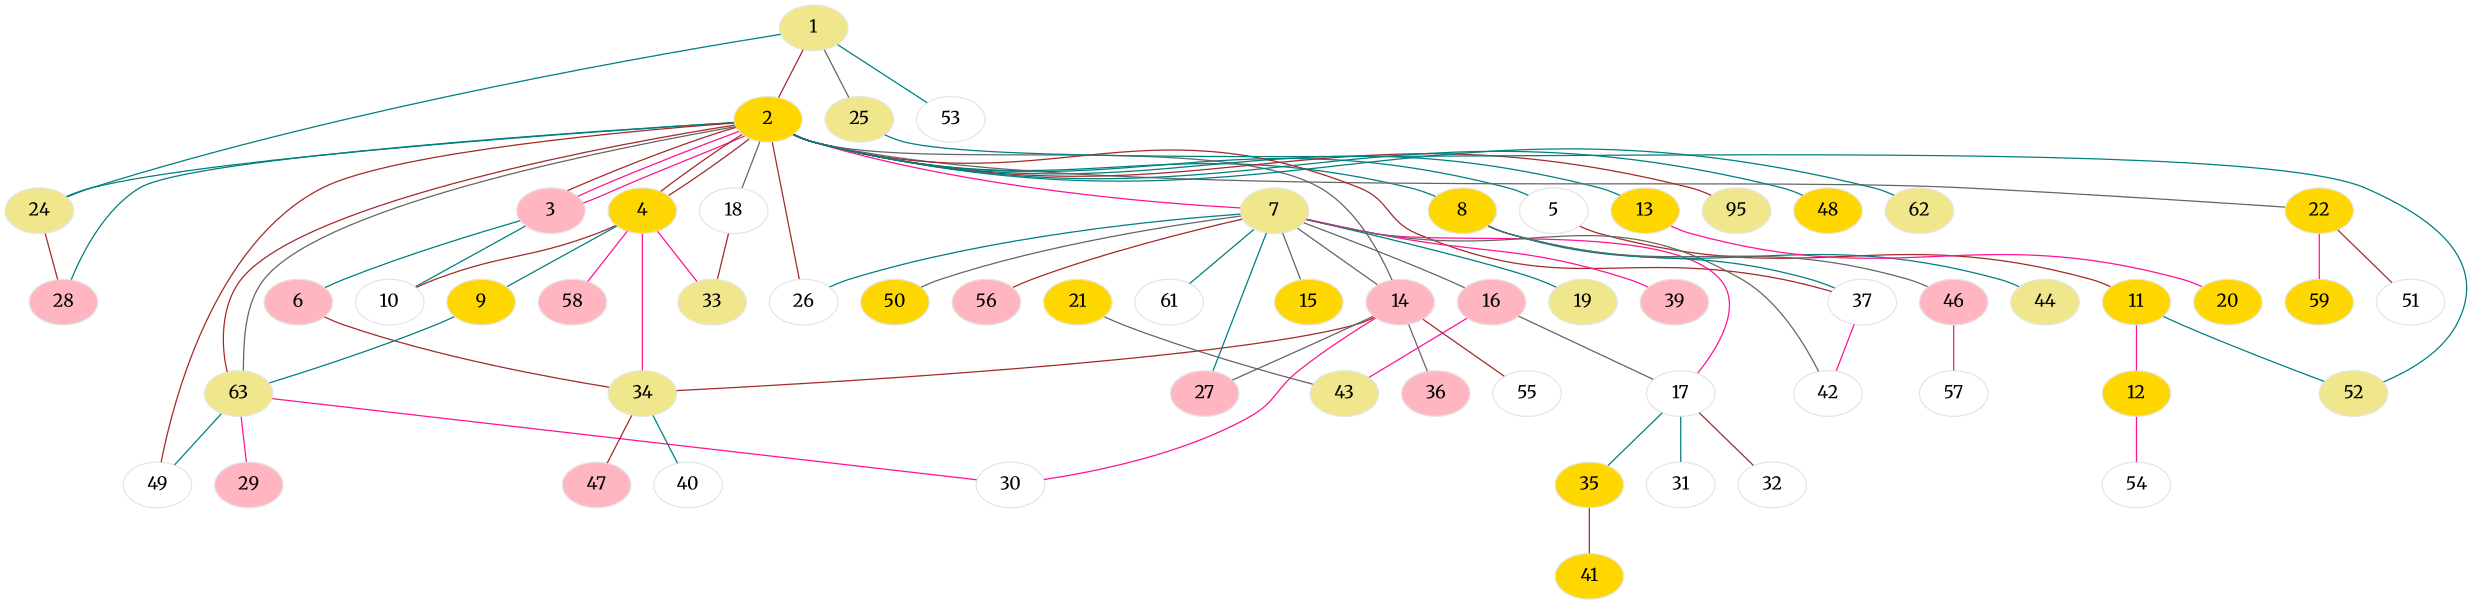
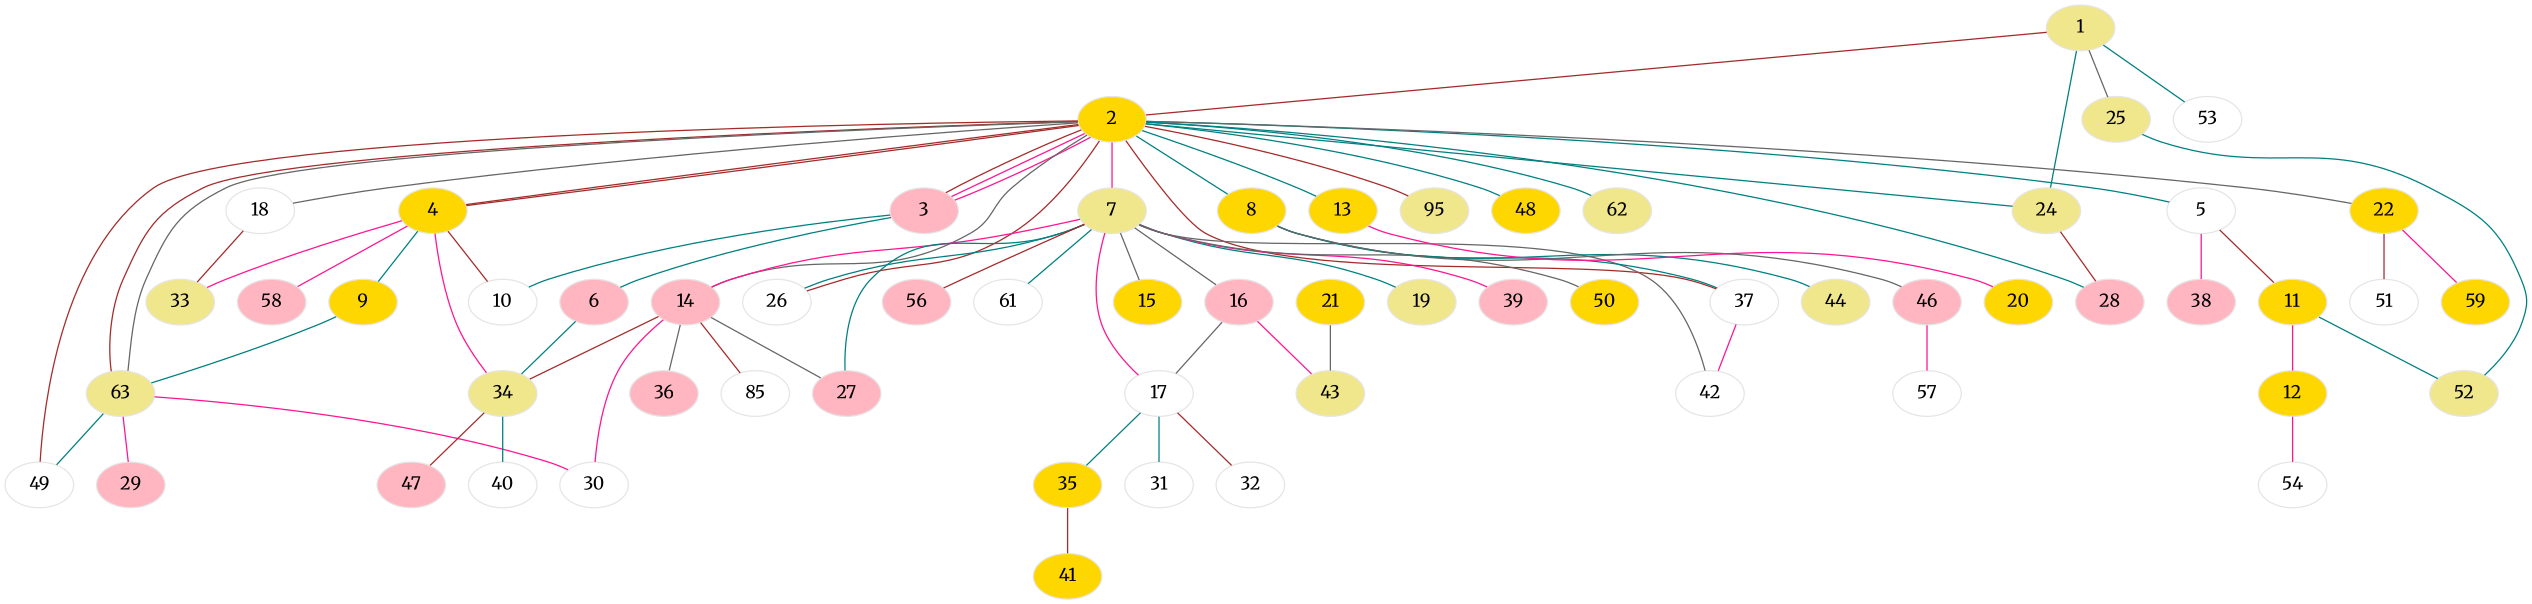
(1337, 257) -> (895, 249)
none -> (2201, 302)
(465, 359) -> (549, 348)
(1527, 394) -> (755, 394)
